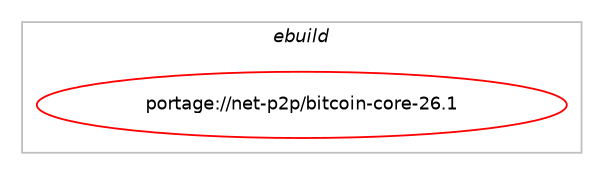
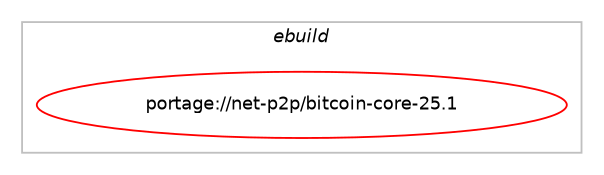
(302, 105) -> (302, 105)
